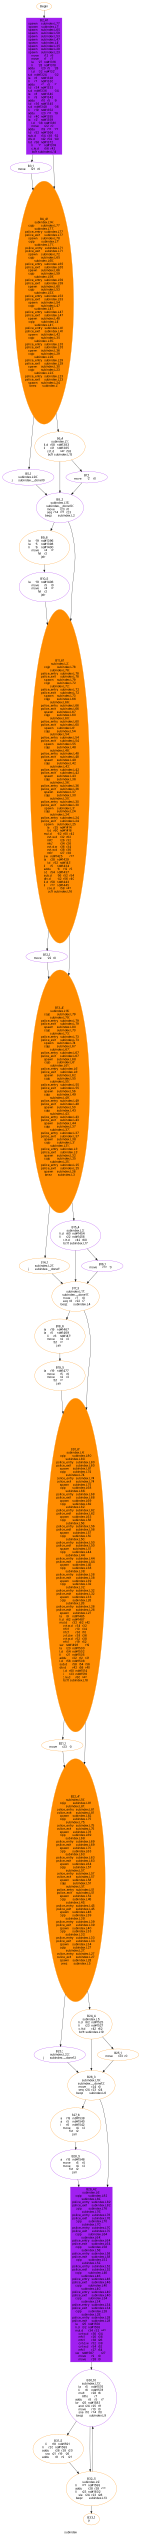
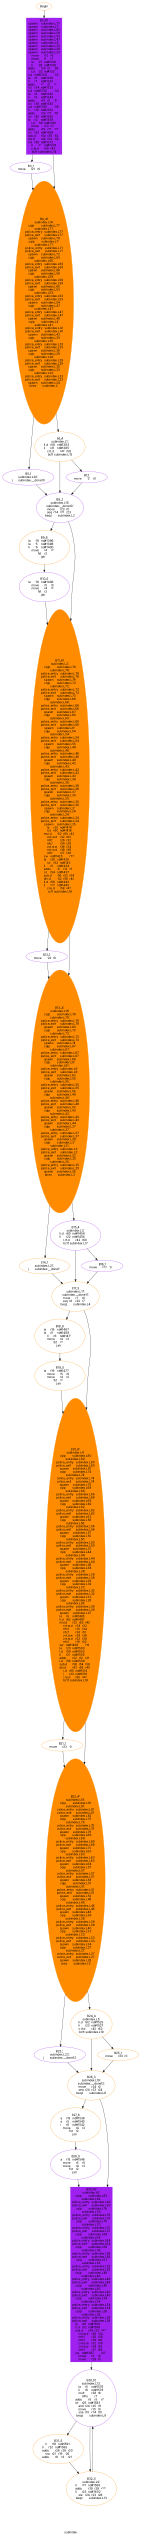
(91, 2519) -> none
